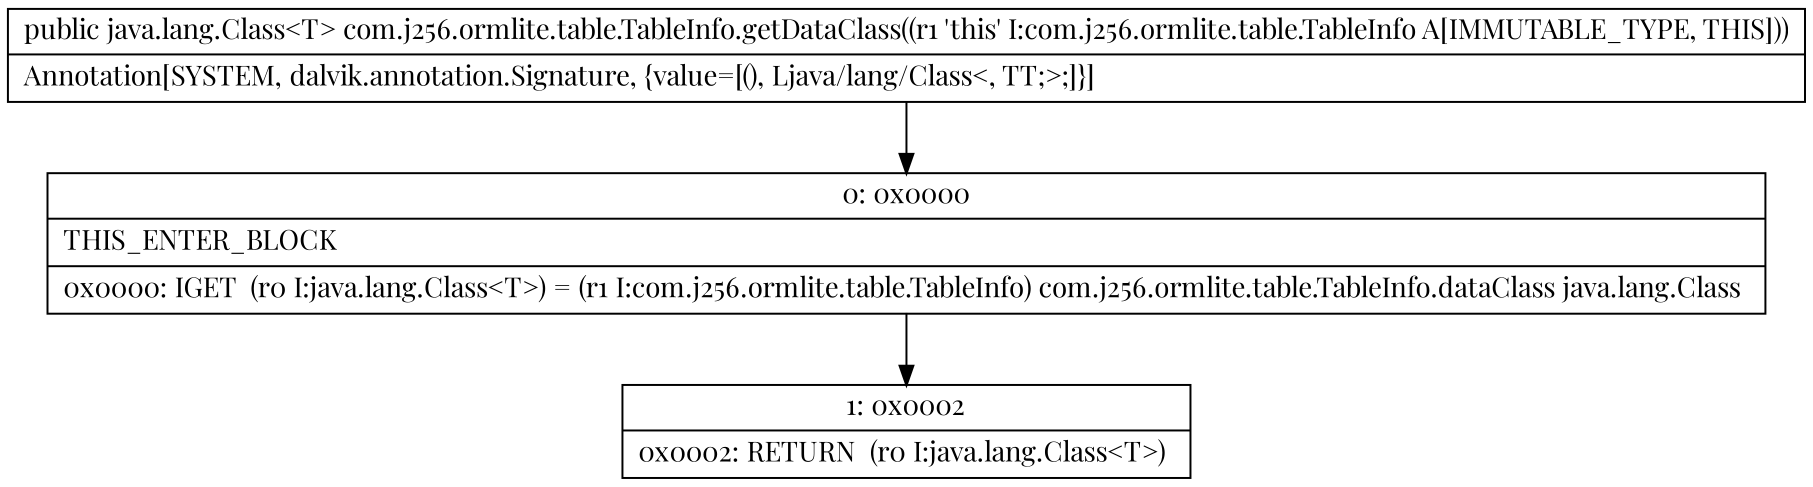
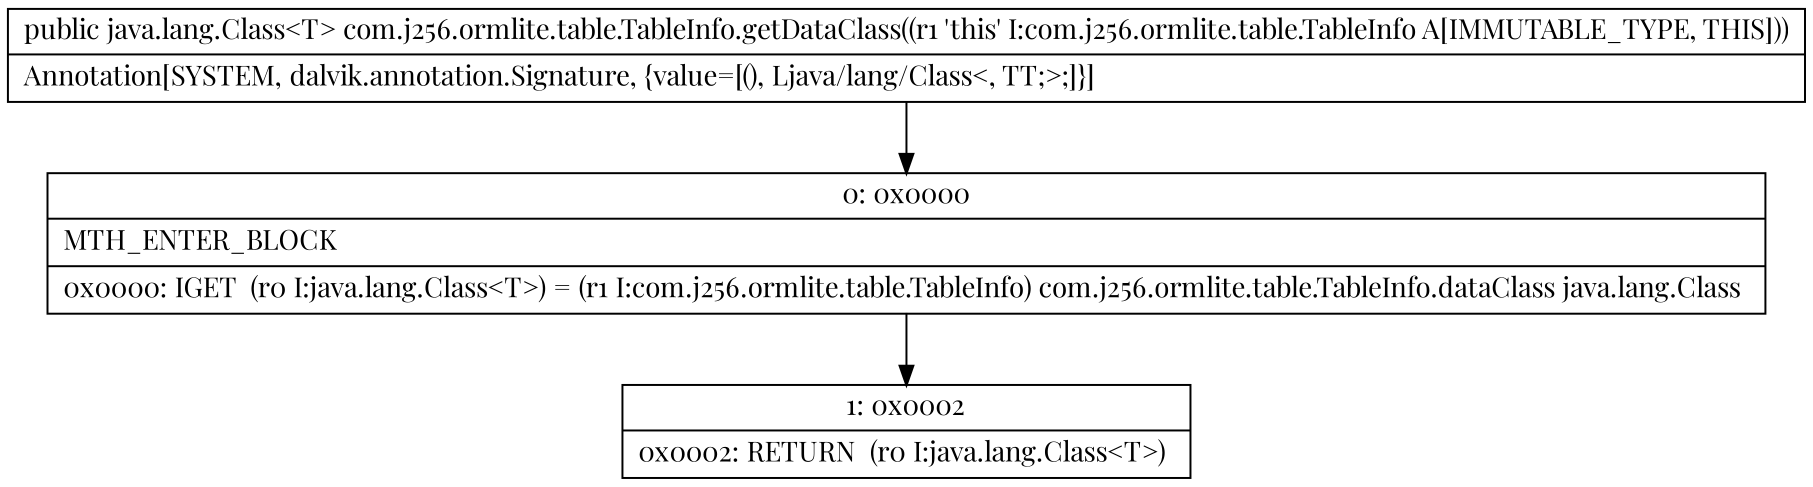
(201, 241) -> (201, 241)
